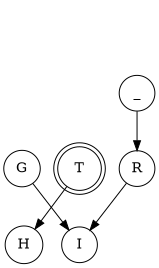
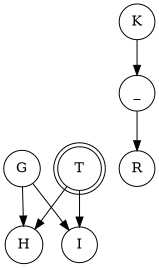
none -> (137, 22)
none -> (23, 201)
(111, 203) -> (80, 204)
